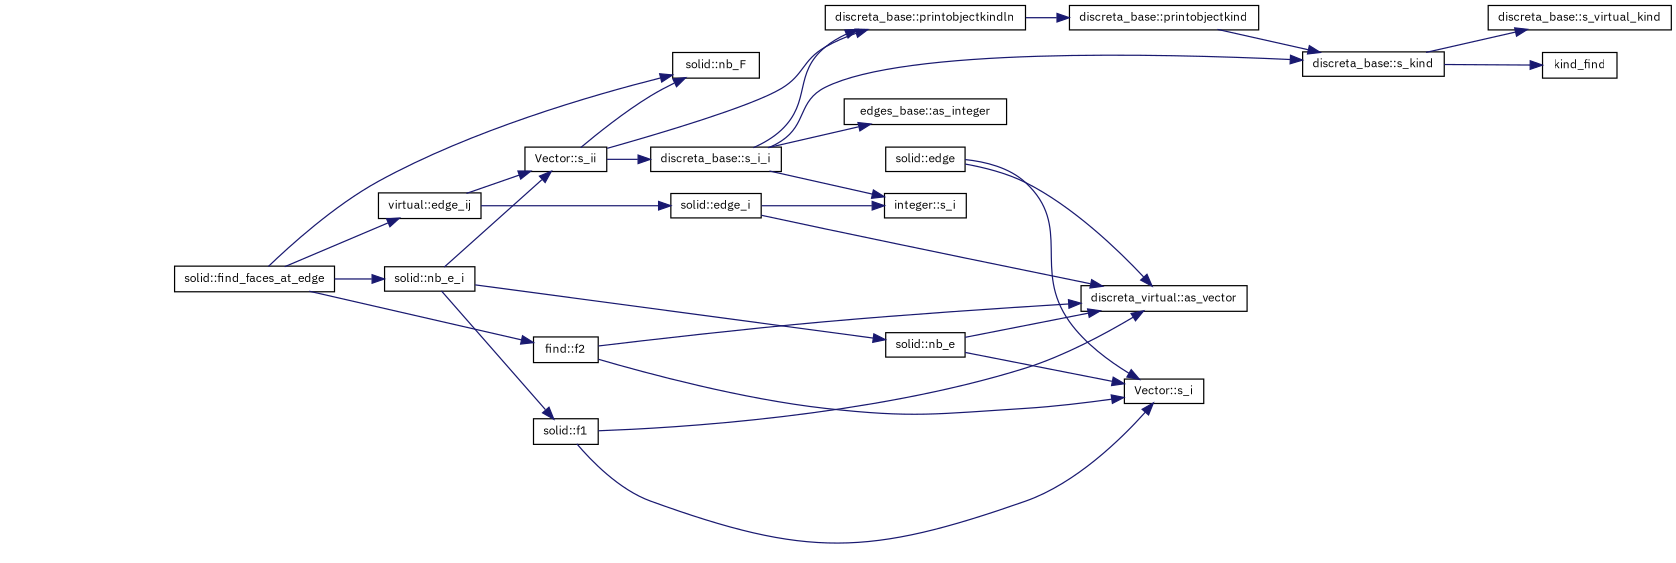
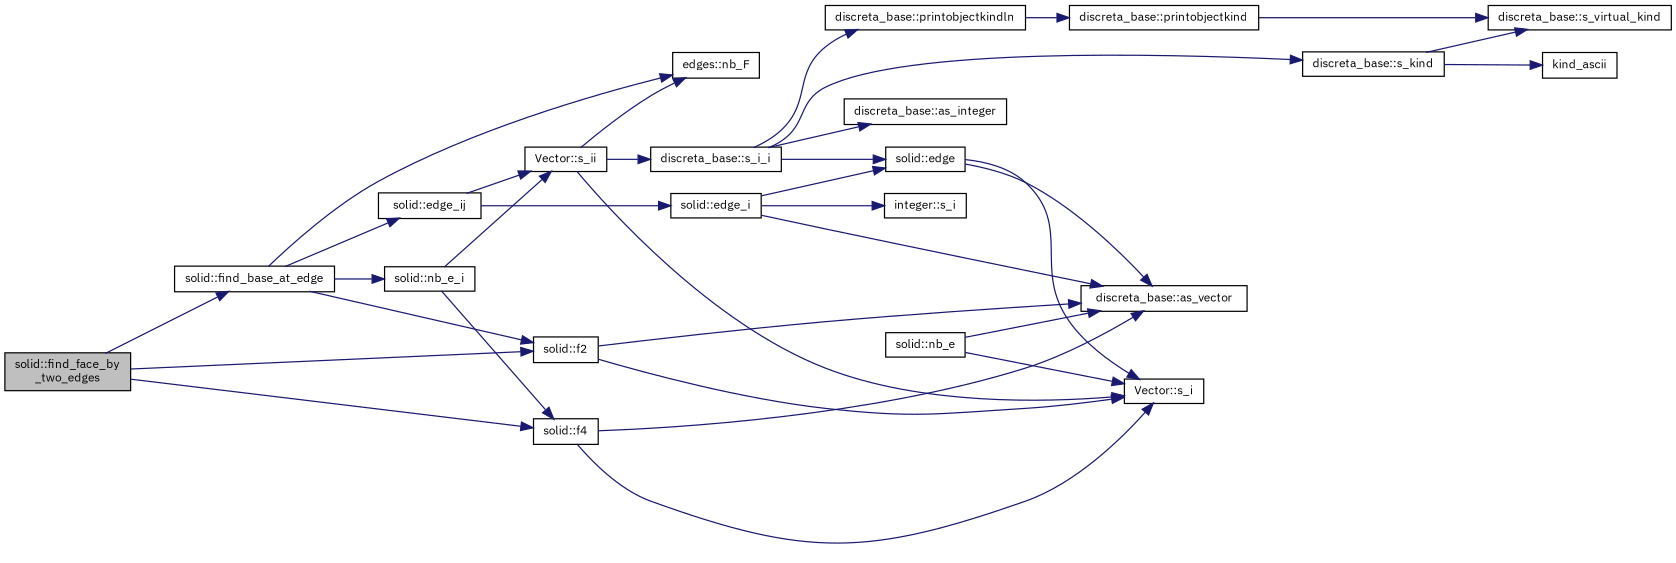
(1263, 40) -> (1367, 18)
(716, 65) -> (716, 65)
(1580, 65) -> (1580, 65)
(740, 107) -> (812, 362)
(925, 112) -> (925, 112)
none -> (817, 183)
(821, 183) -> (827, 159)
(430, 206) -> (430, 206)
(255, 279) -> (255, 279)
(1164, 298) -> (1164, 298)
(674, 311) -> none
(566, 350) -> (566, 350)
none -> (68, 372)
(566, 432) -> (566, 432)
